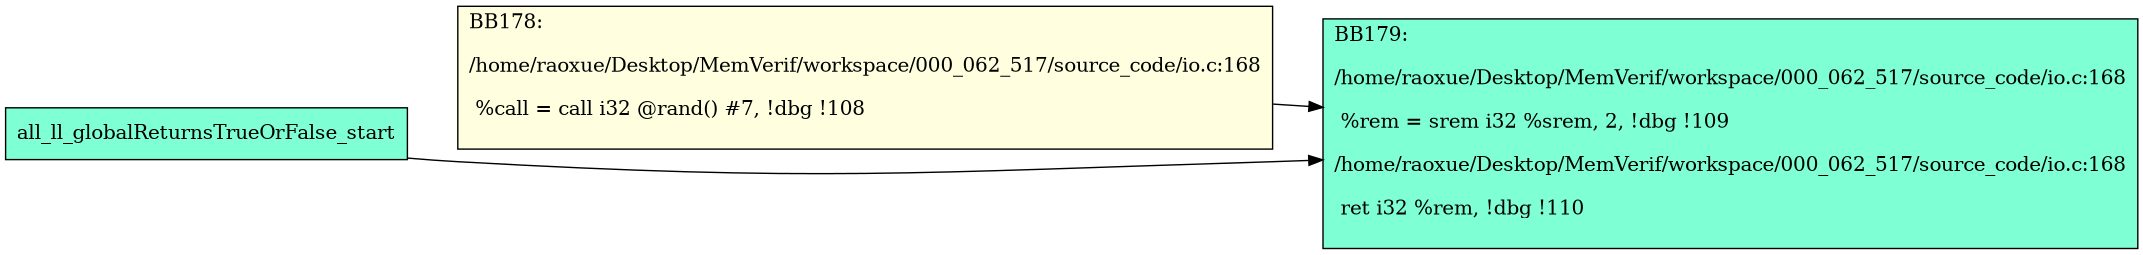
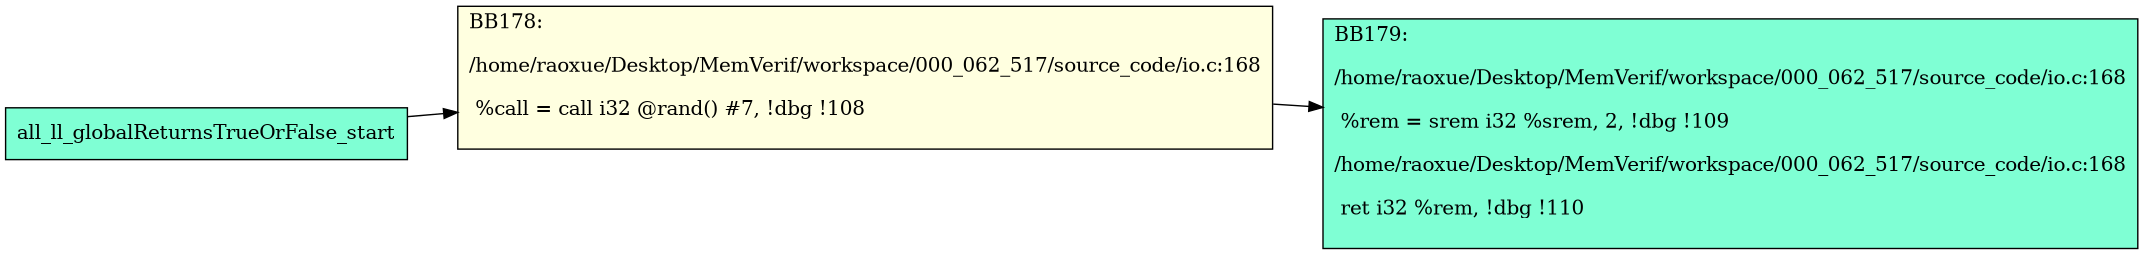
(858, 173) -> (426, 115)
